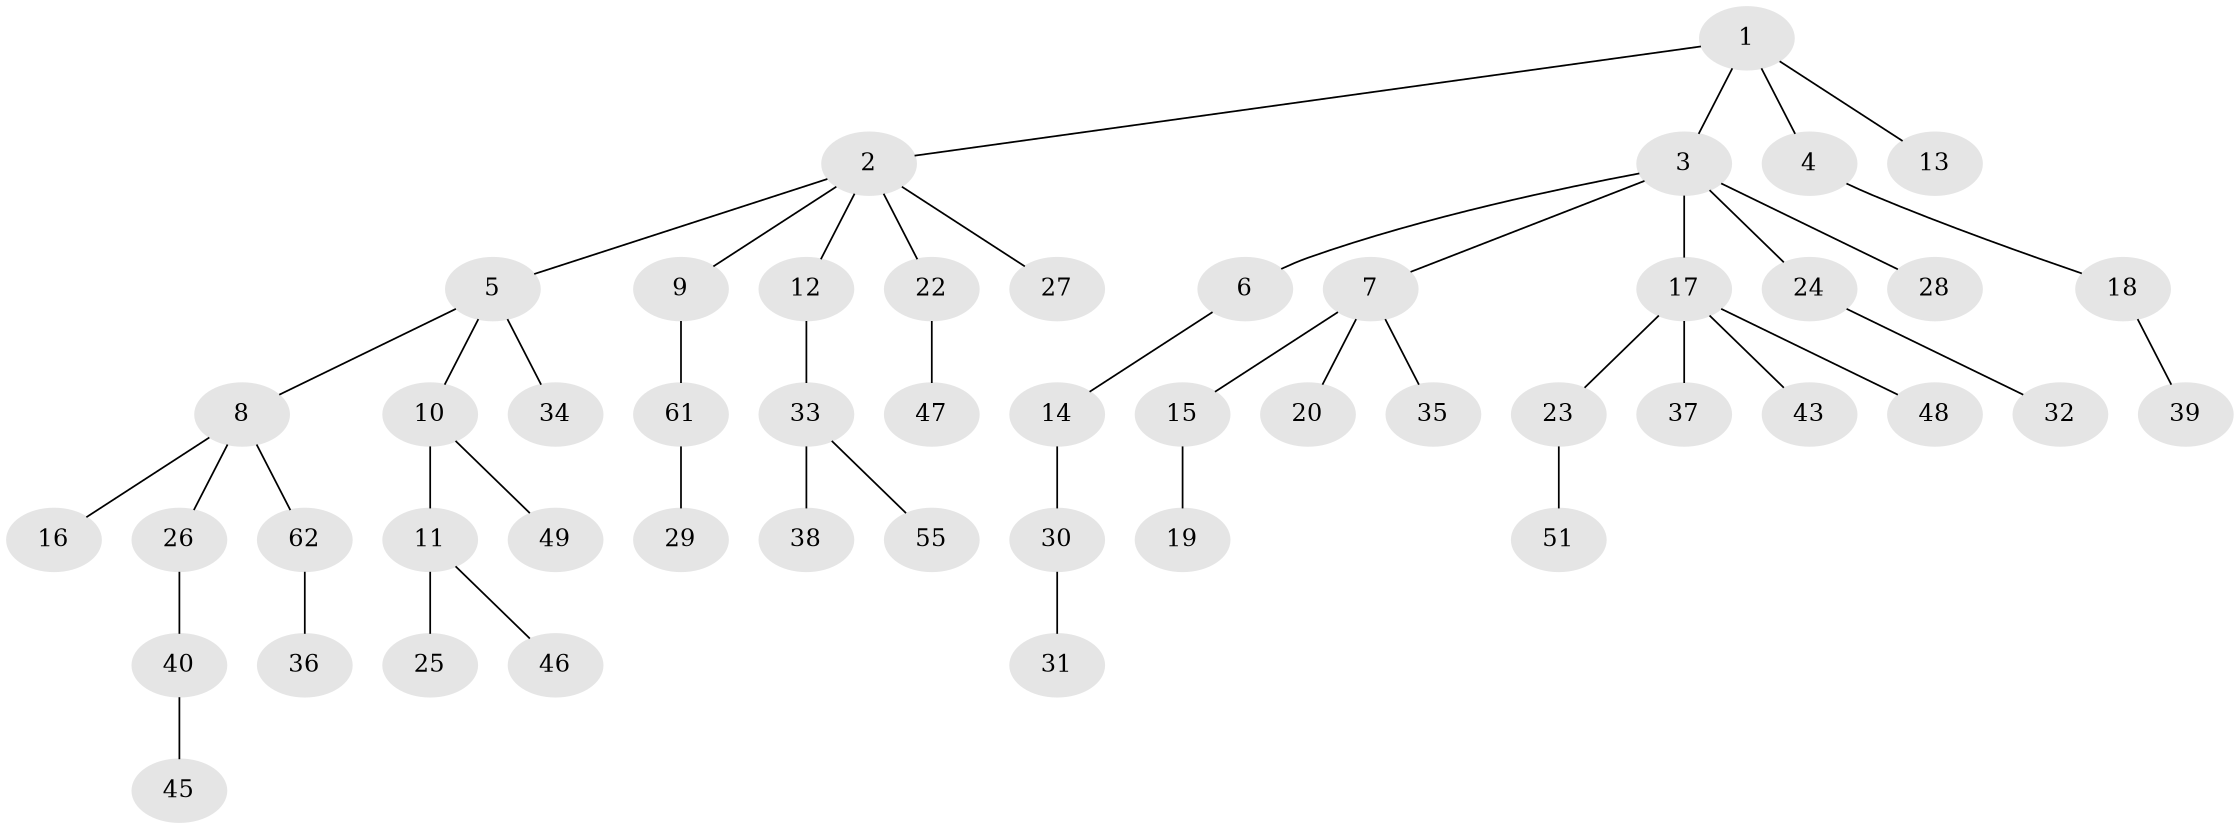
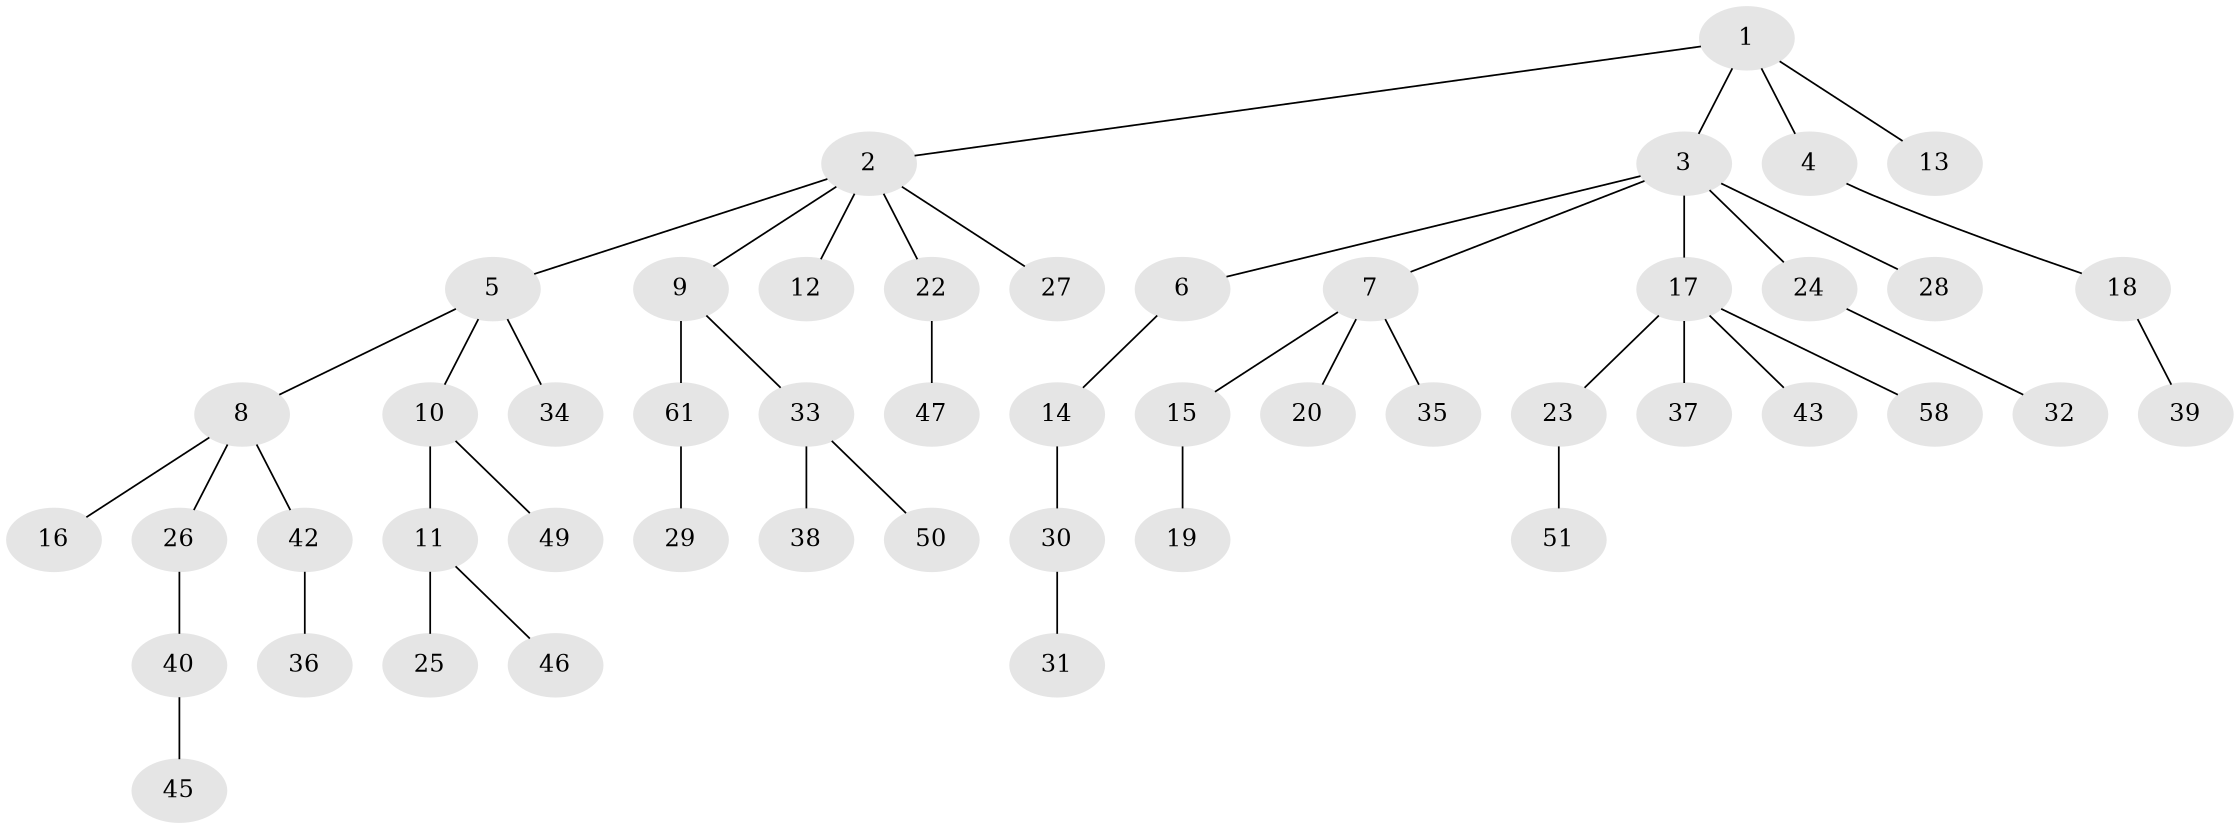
(806, 352) -> (743, 352)
(1935, 415) -> (1935, 415)
(305, 540) -> (305, 540)
(932, 540) -> (932, 540)
